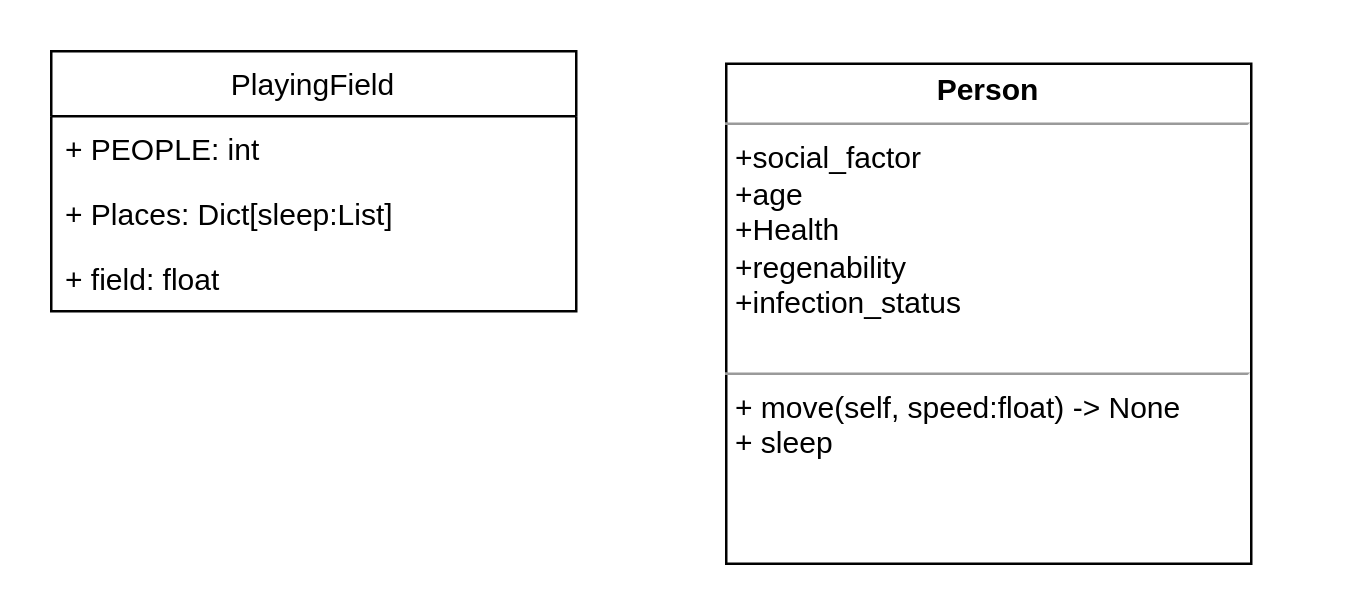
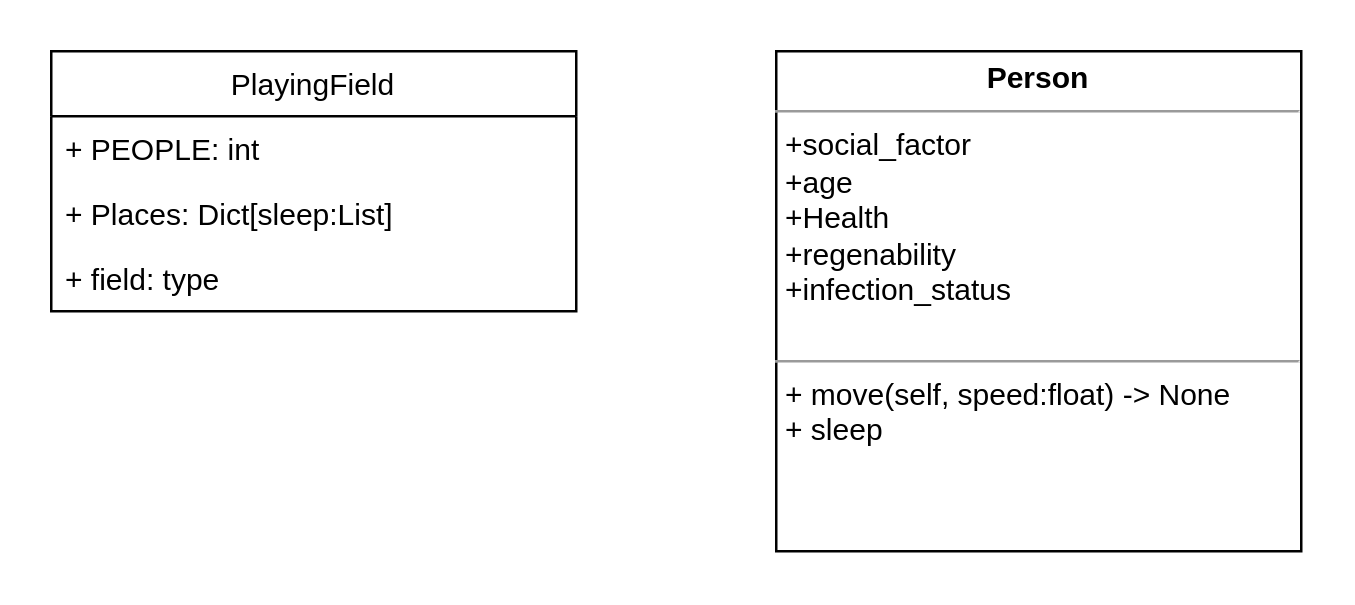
(159, 280) -> (155, 280)
(989, 314) -> (1039, 301)
